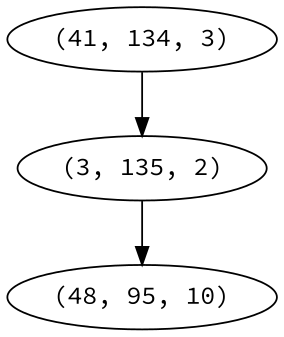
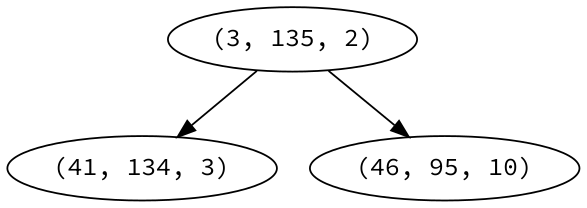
(142, 95) -> (224, 98)
(142, 297) -> (445, 168)
